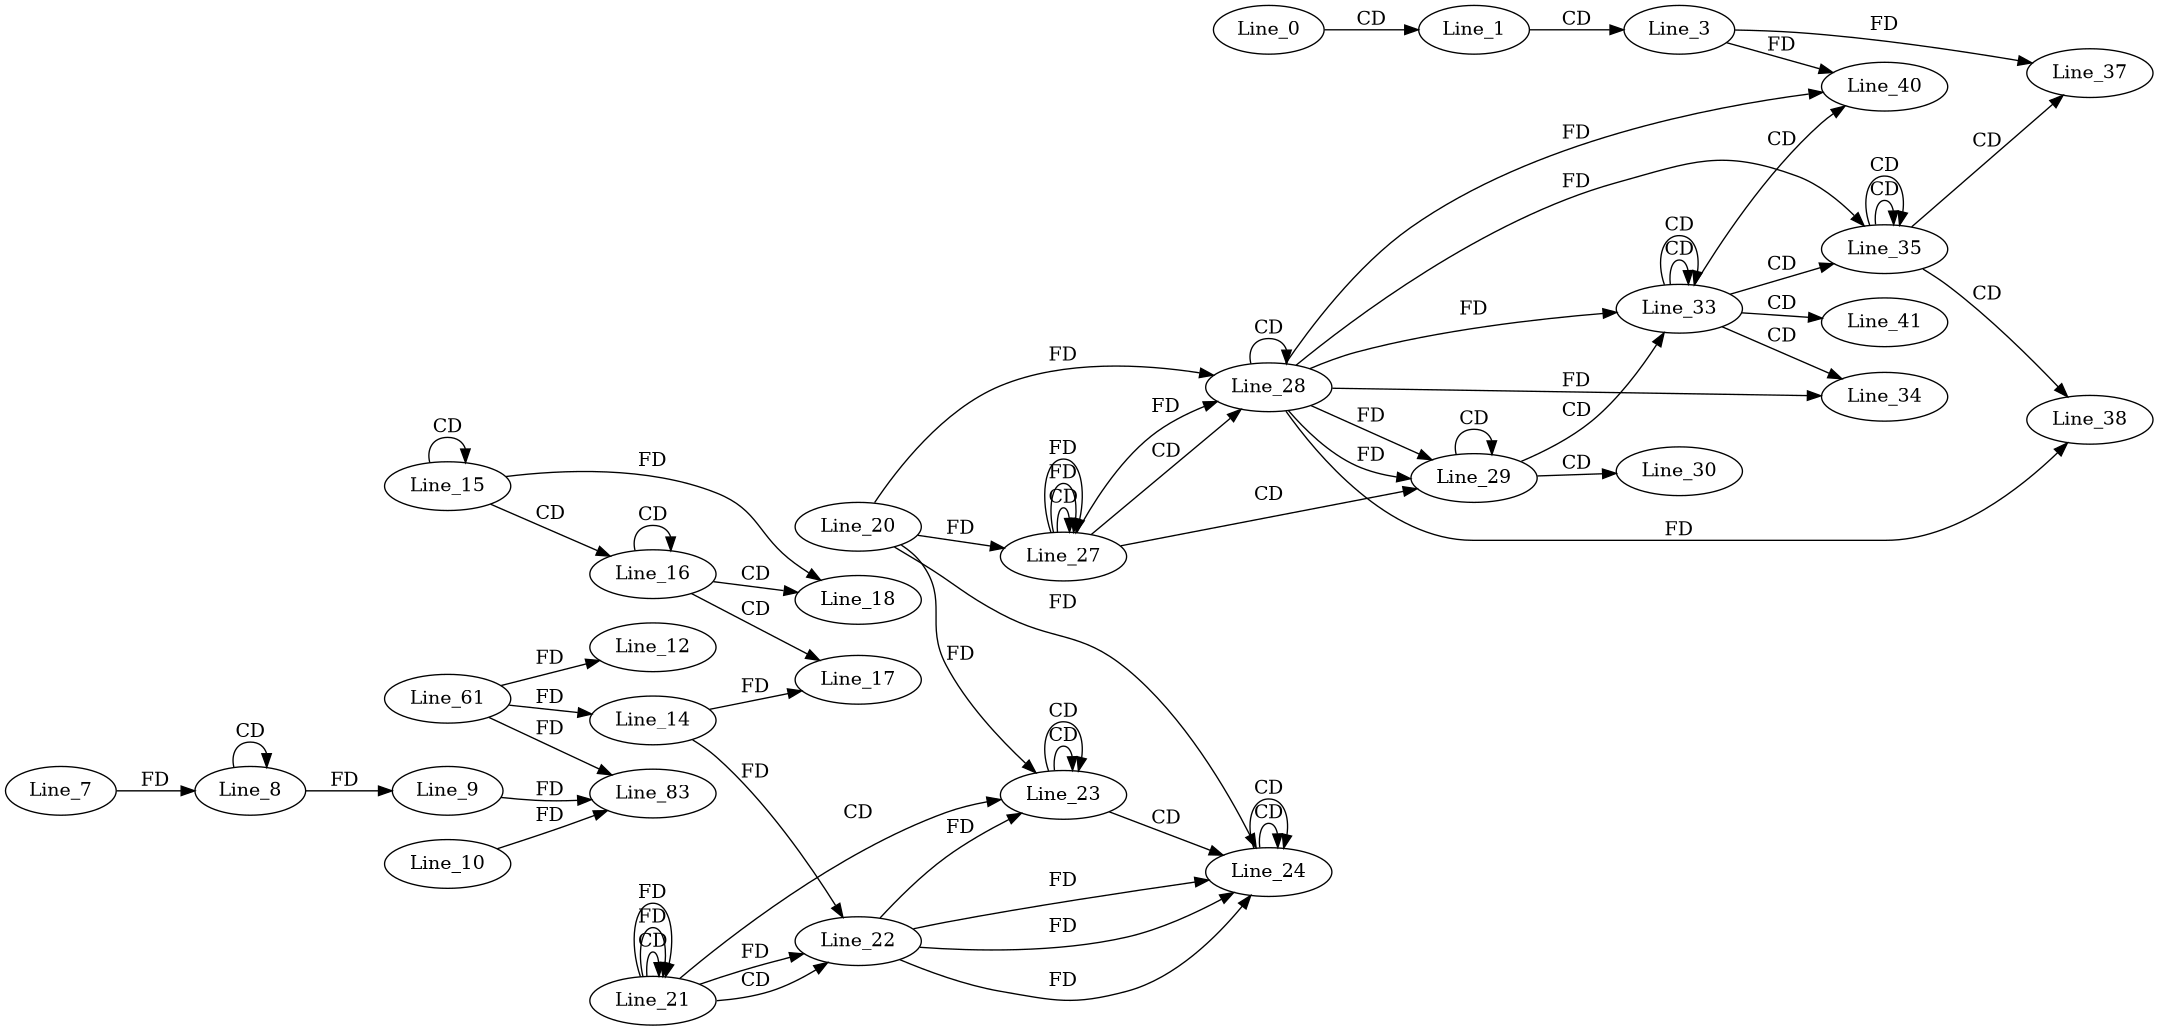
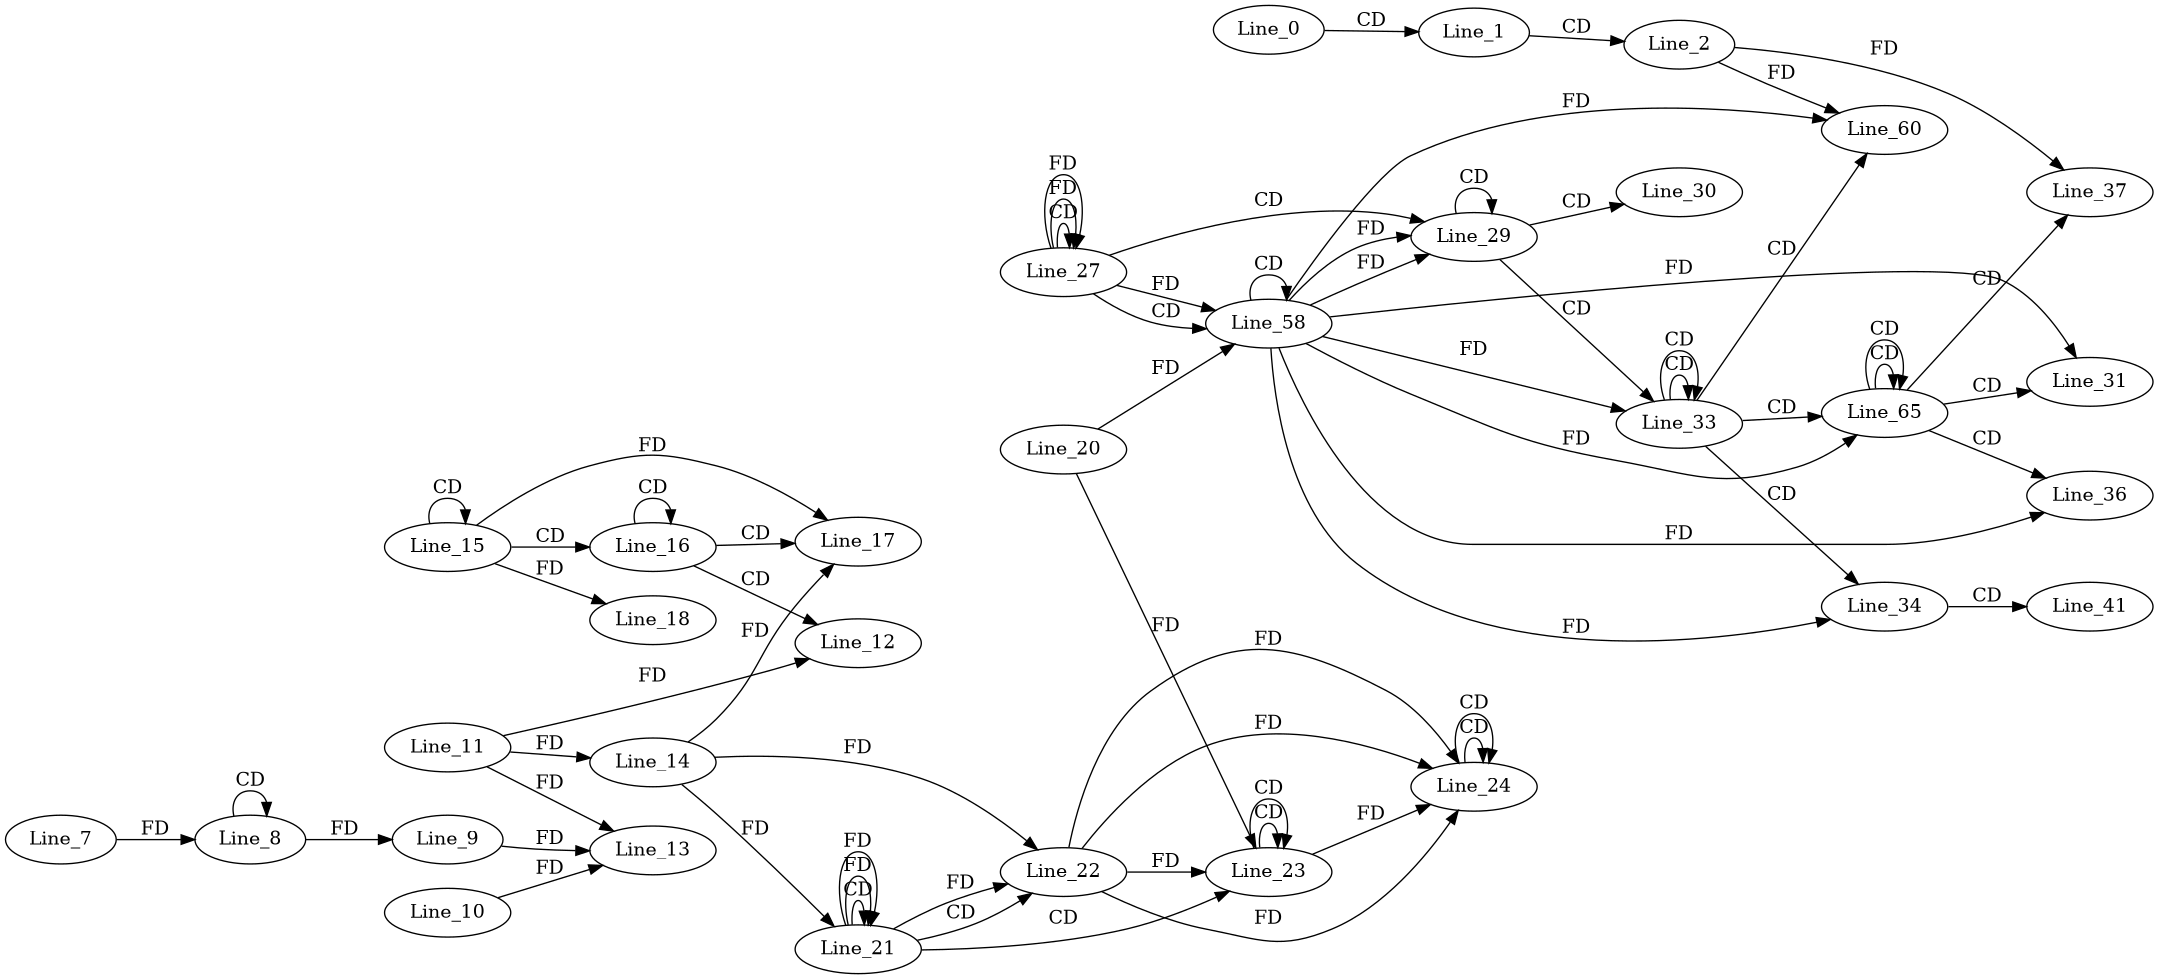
(1679, 30) -> (1679, 45)
(1885, 87) -> (1885, 130)
(1885, 249) -> (1885, 413)
(1775, 315) -> (1981, 607)
(1269, 387) -> (1269, 324)
(2090, 420) -> (2090, 382)
none -> (644, 456)
none -> (2090, 496)
(954, 541) -> none
(749, 586) -> (750, 592)
(1104, 653) -> none
(448, 699) -> (448, 748)
(653, 794) -> (653, 850)
(1166, 819) -> (1371, 815)
none -> (754, 849)
